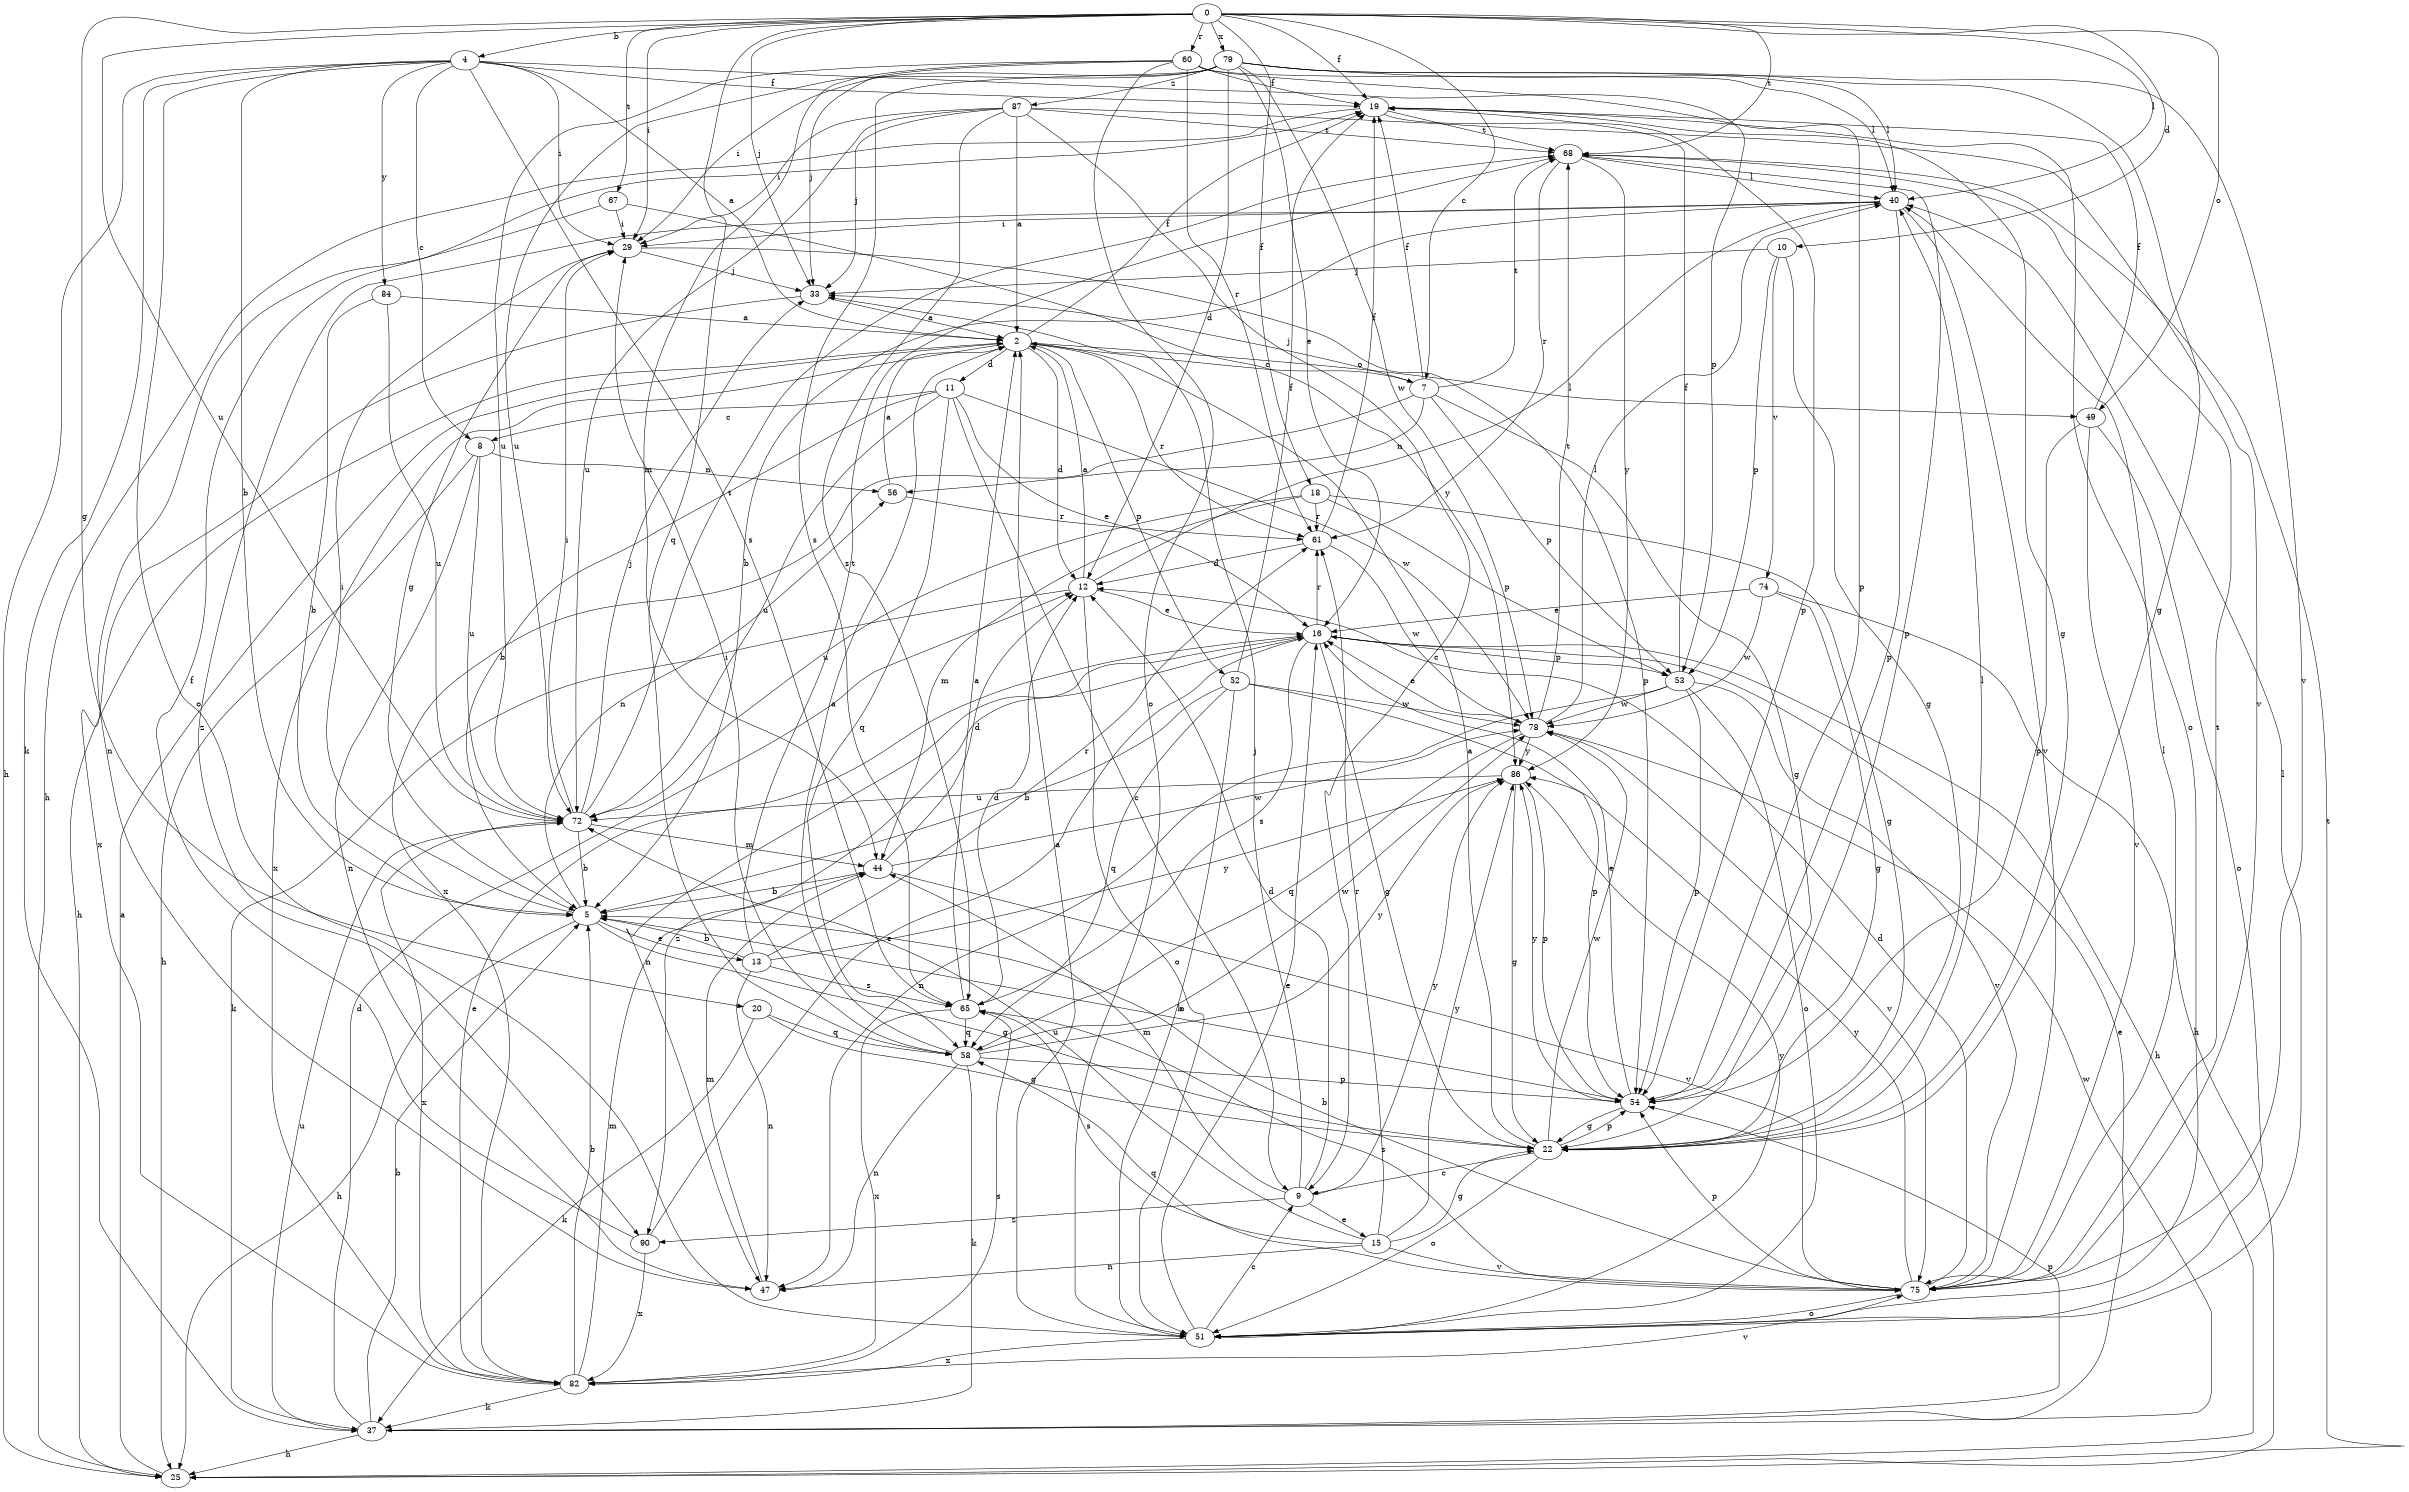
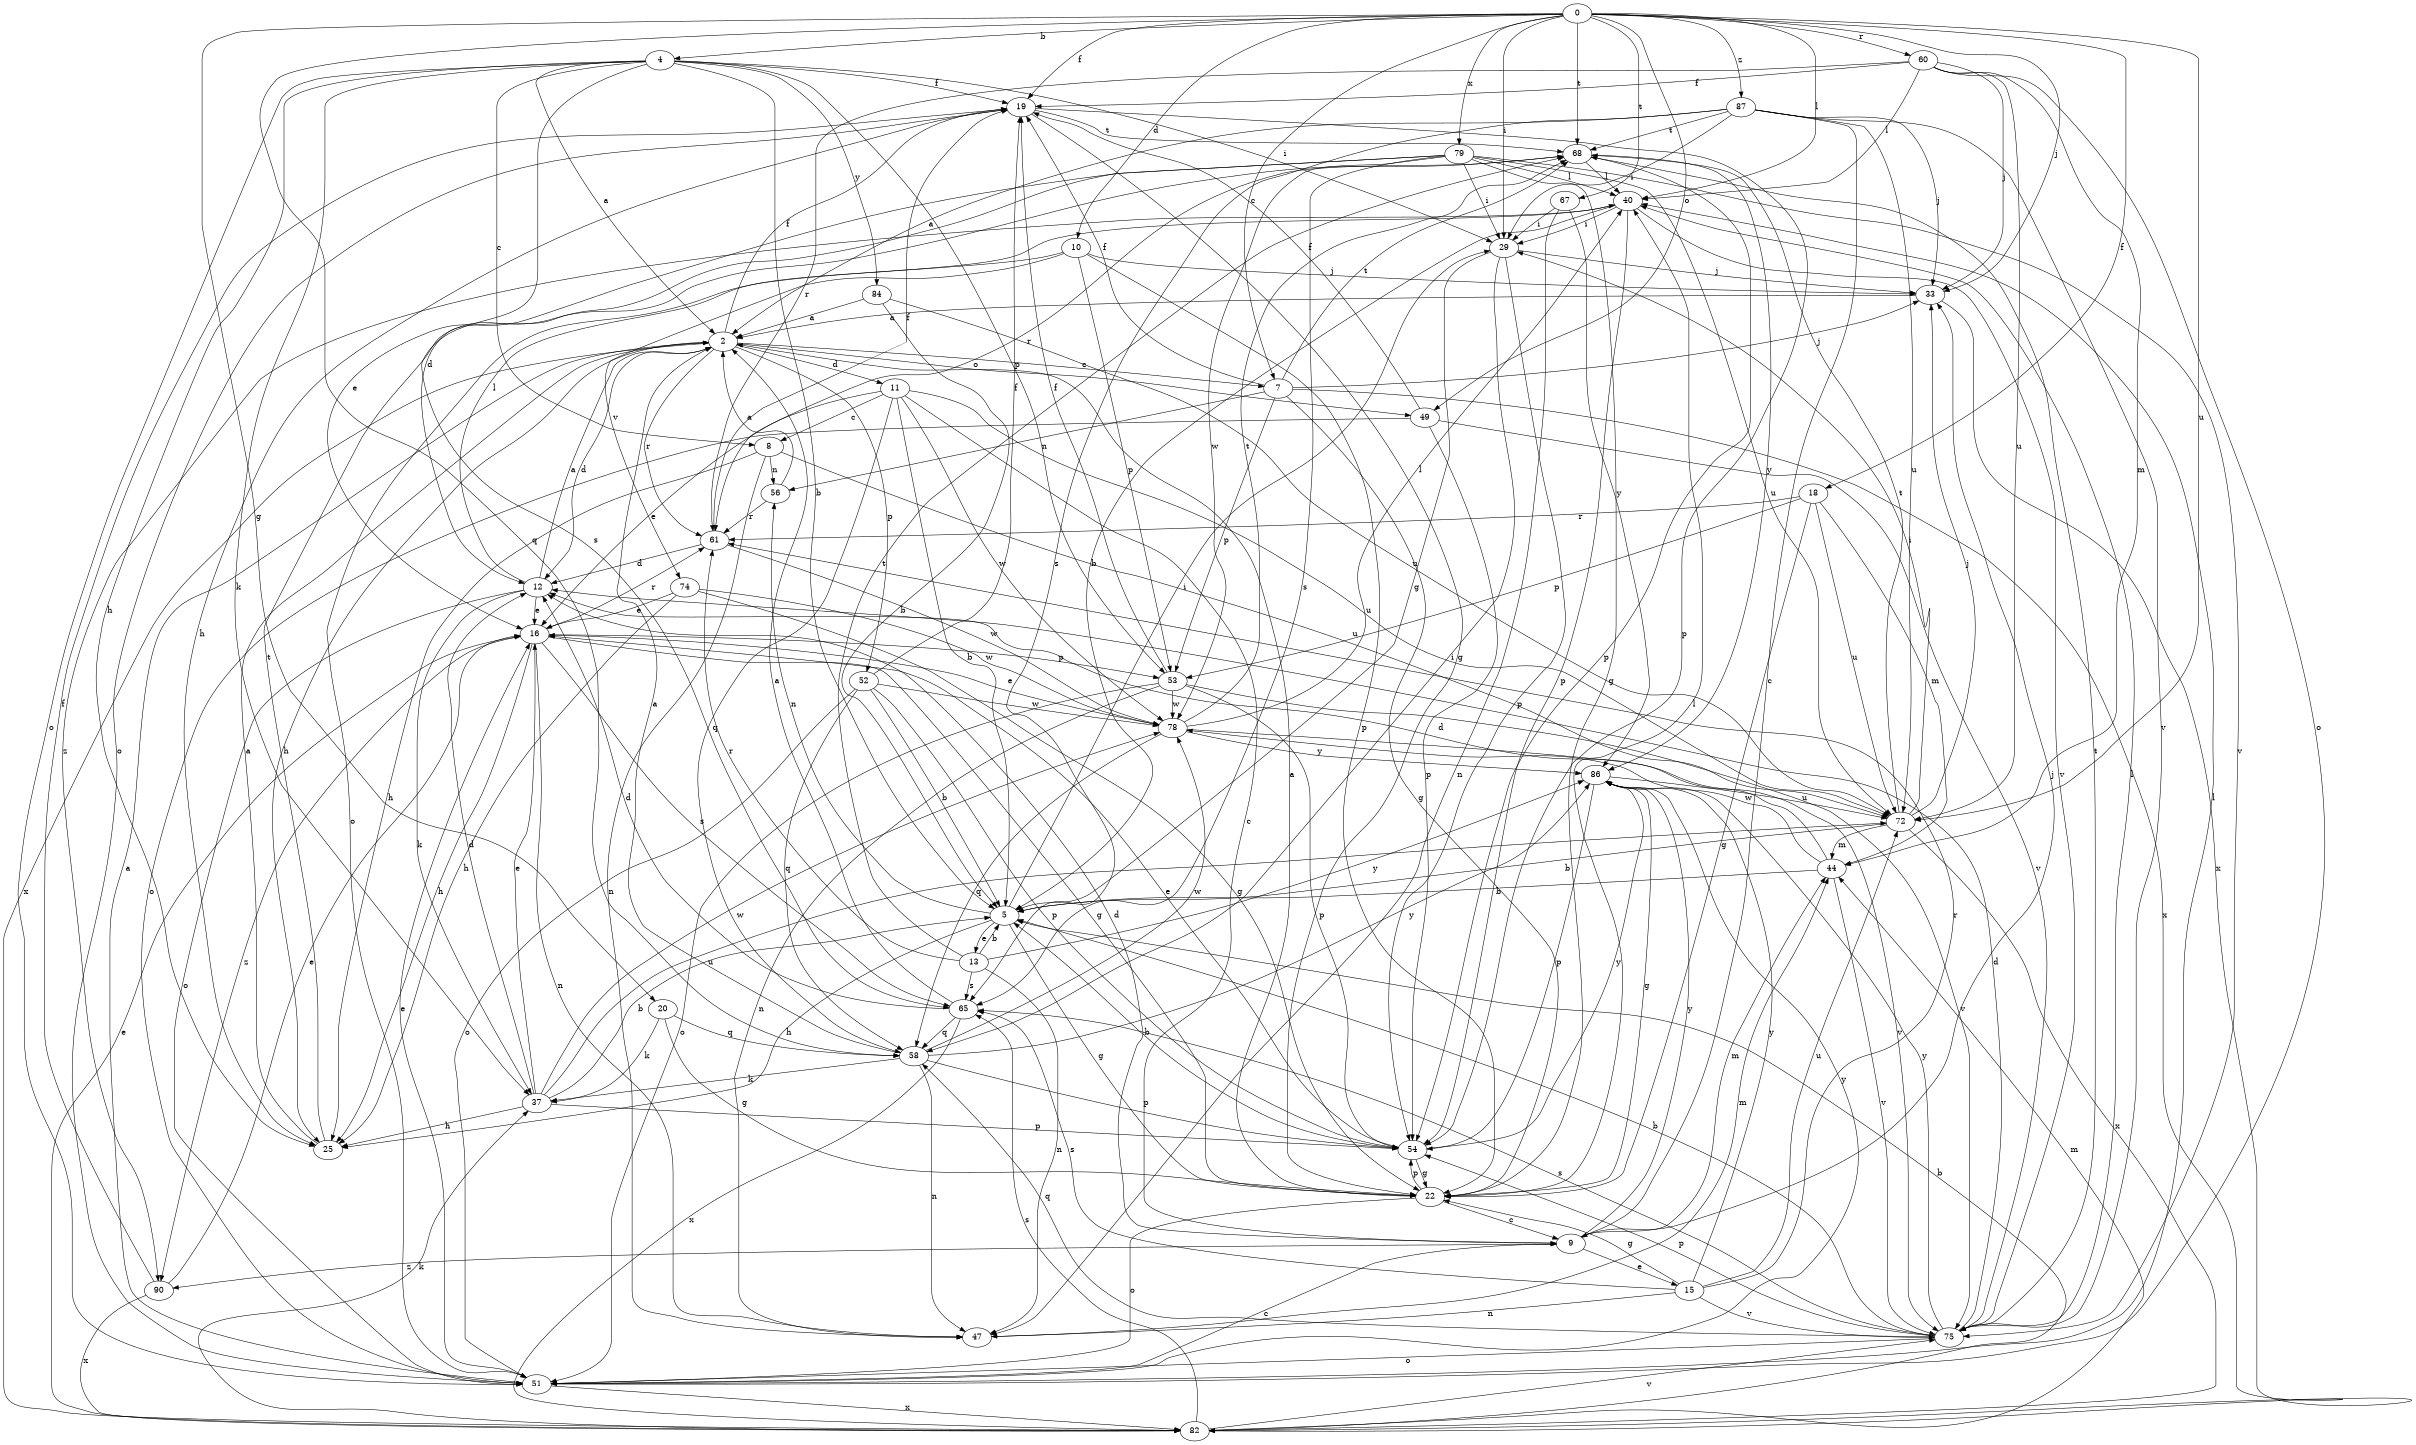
(1118, 91) -> (1689, 22)
(1859, 313) -> none
none -> (337, 596)
(734, 704) -> (1405, 708)
(1929, 705) -> (1364, 728)
(1599, 920) -> none
